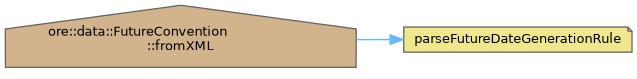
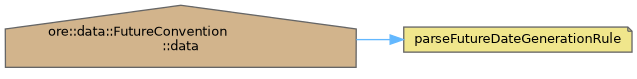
(181, 40) -> (181, 40)
